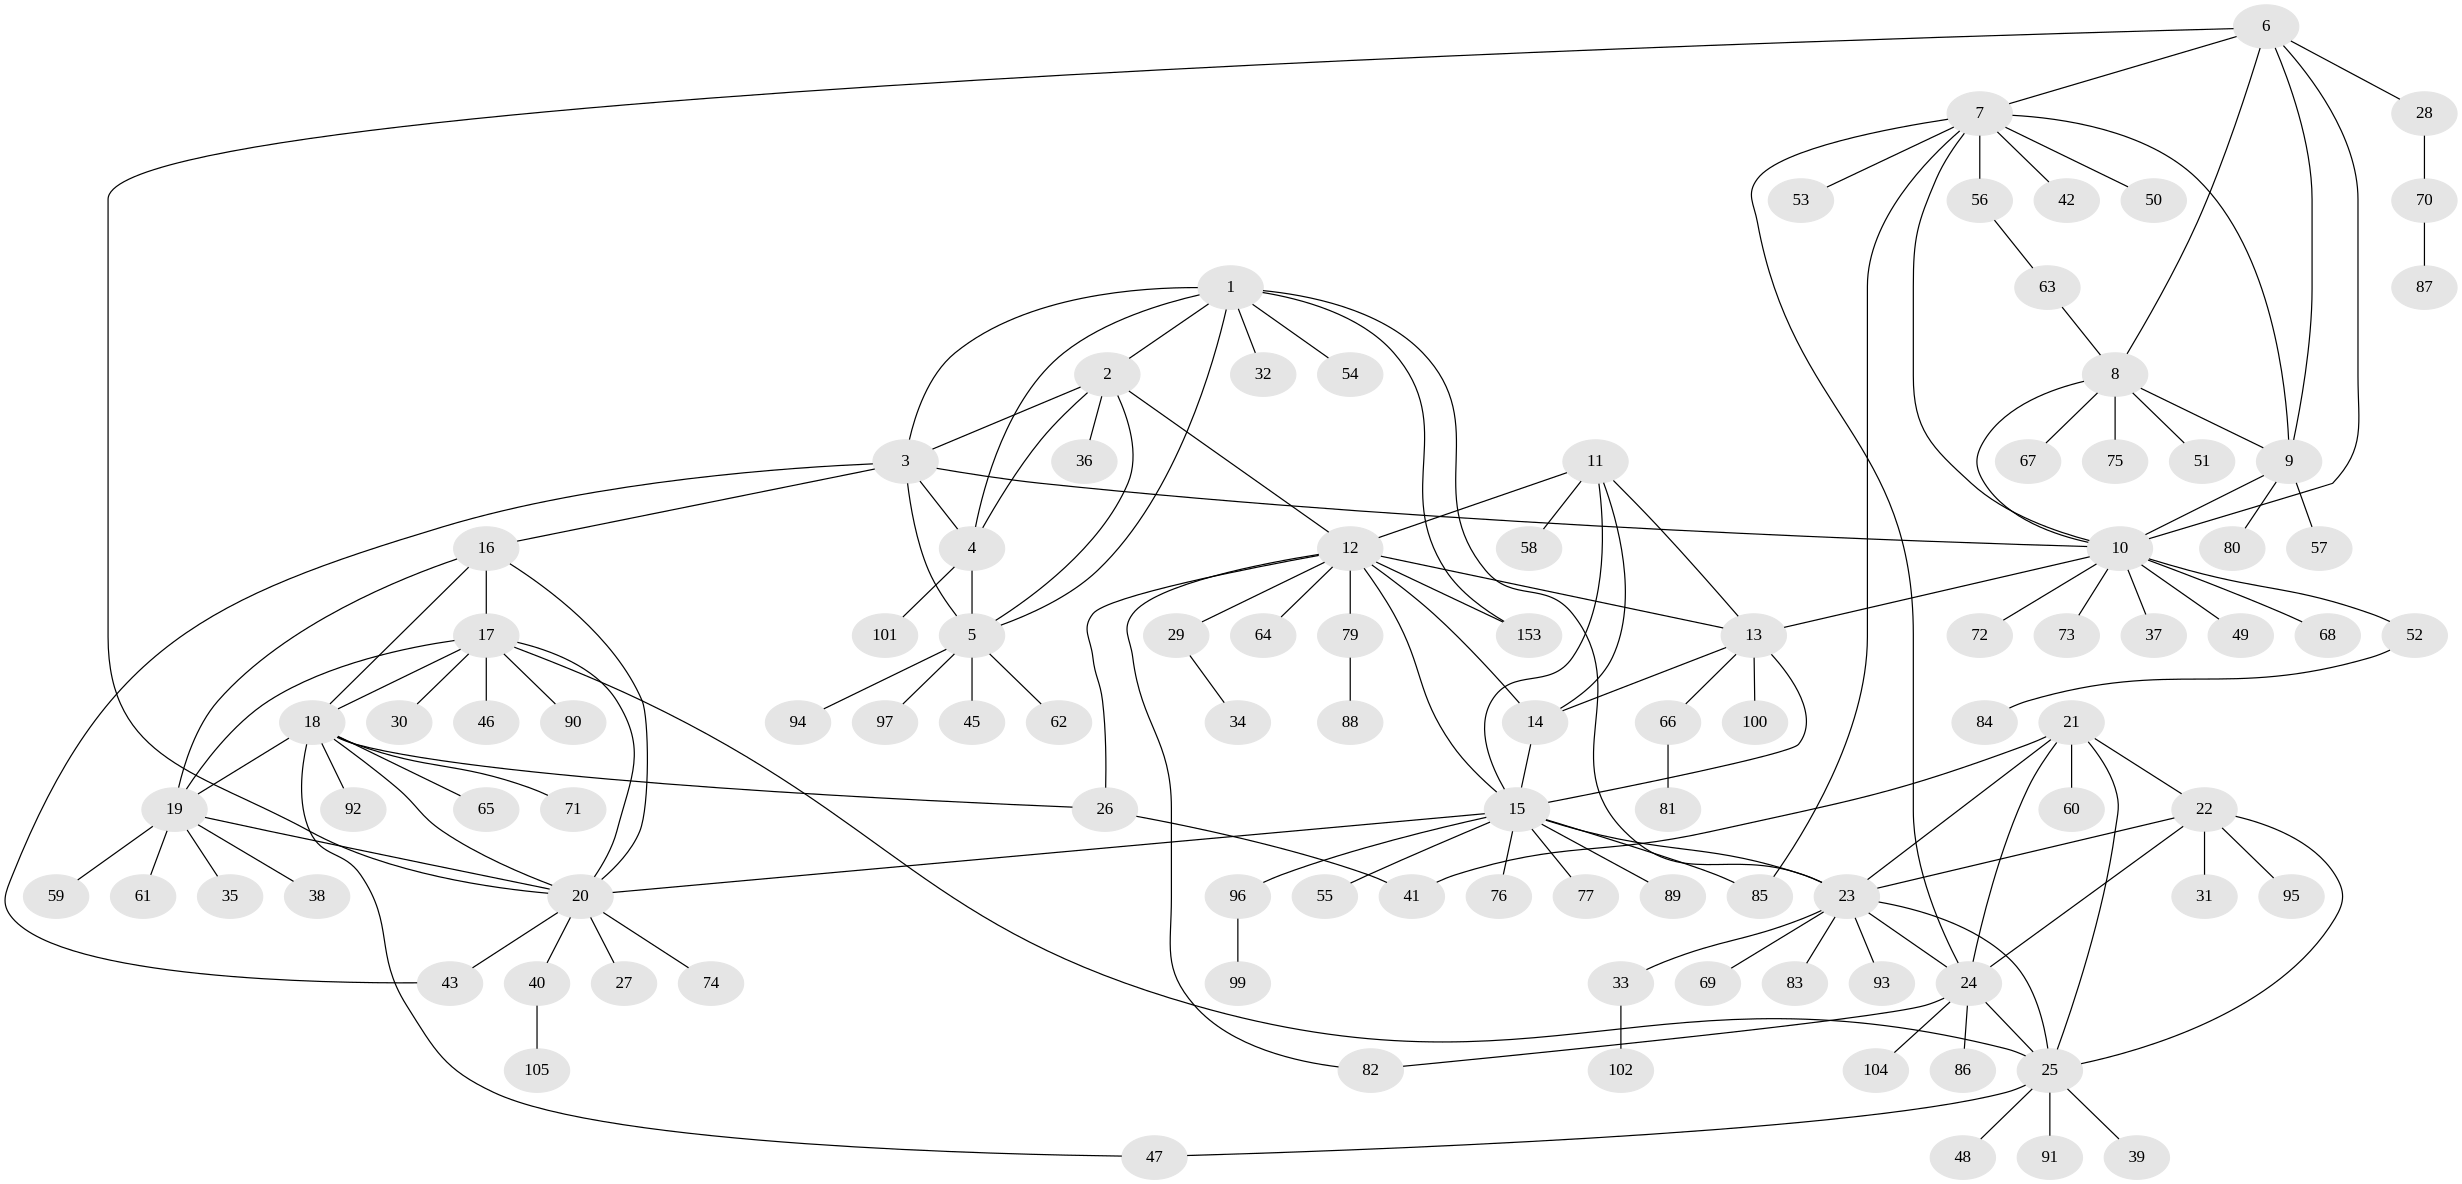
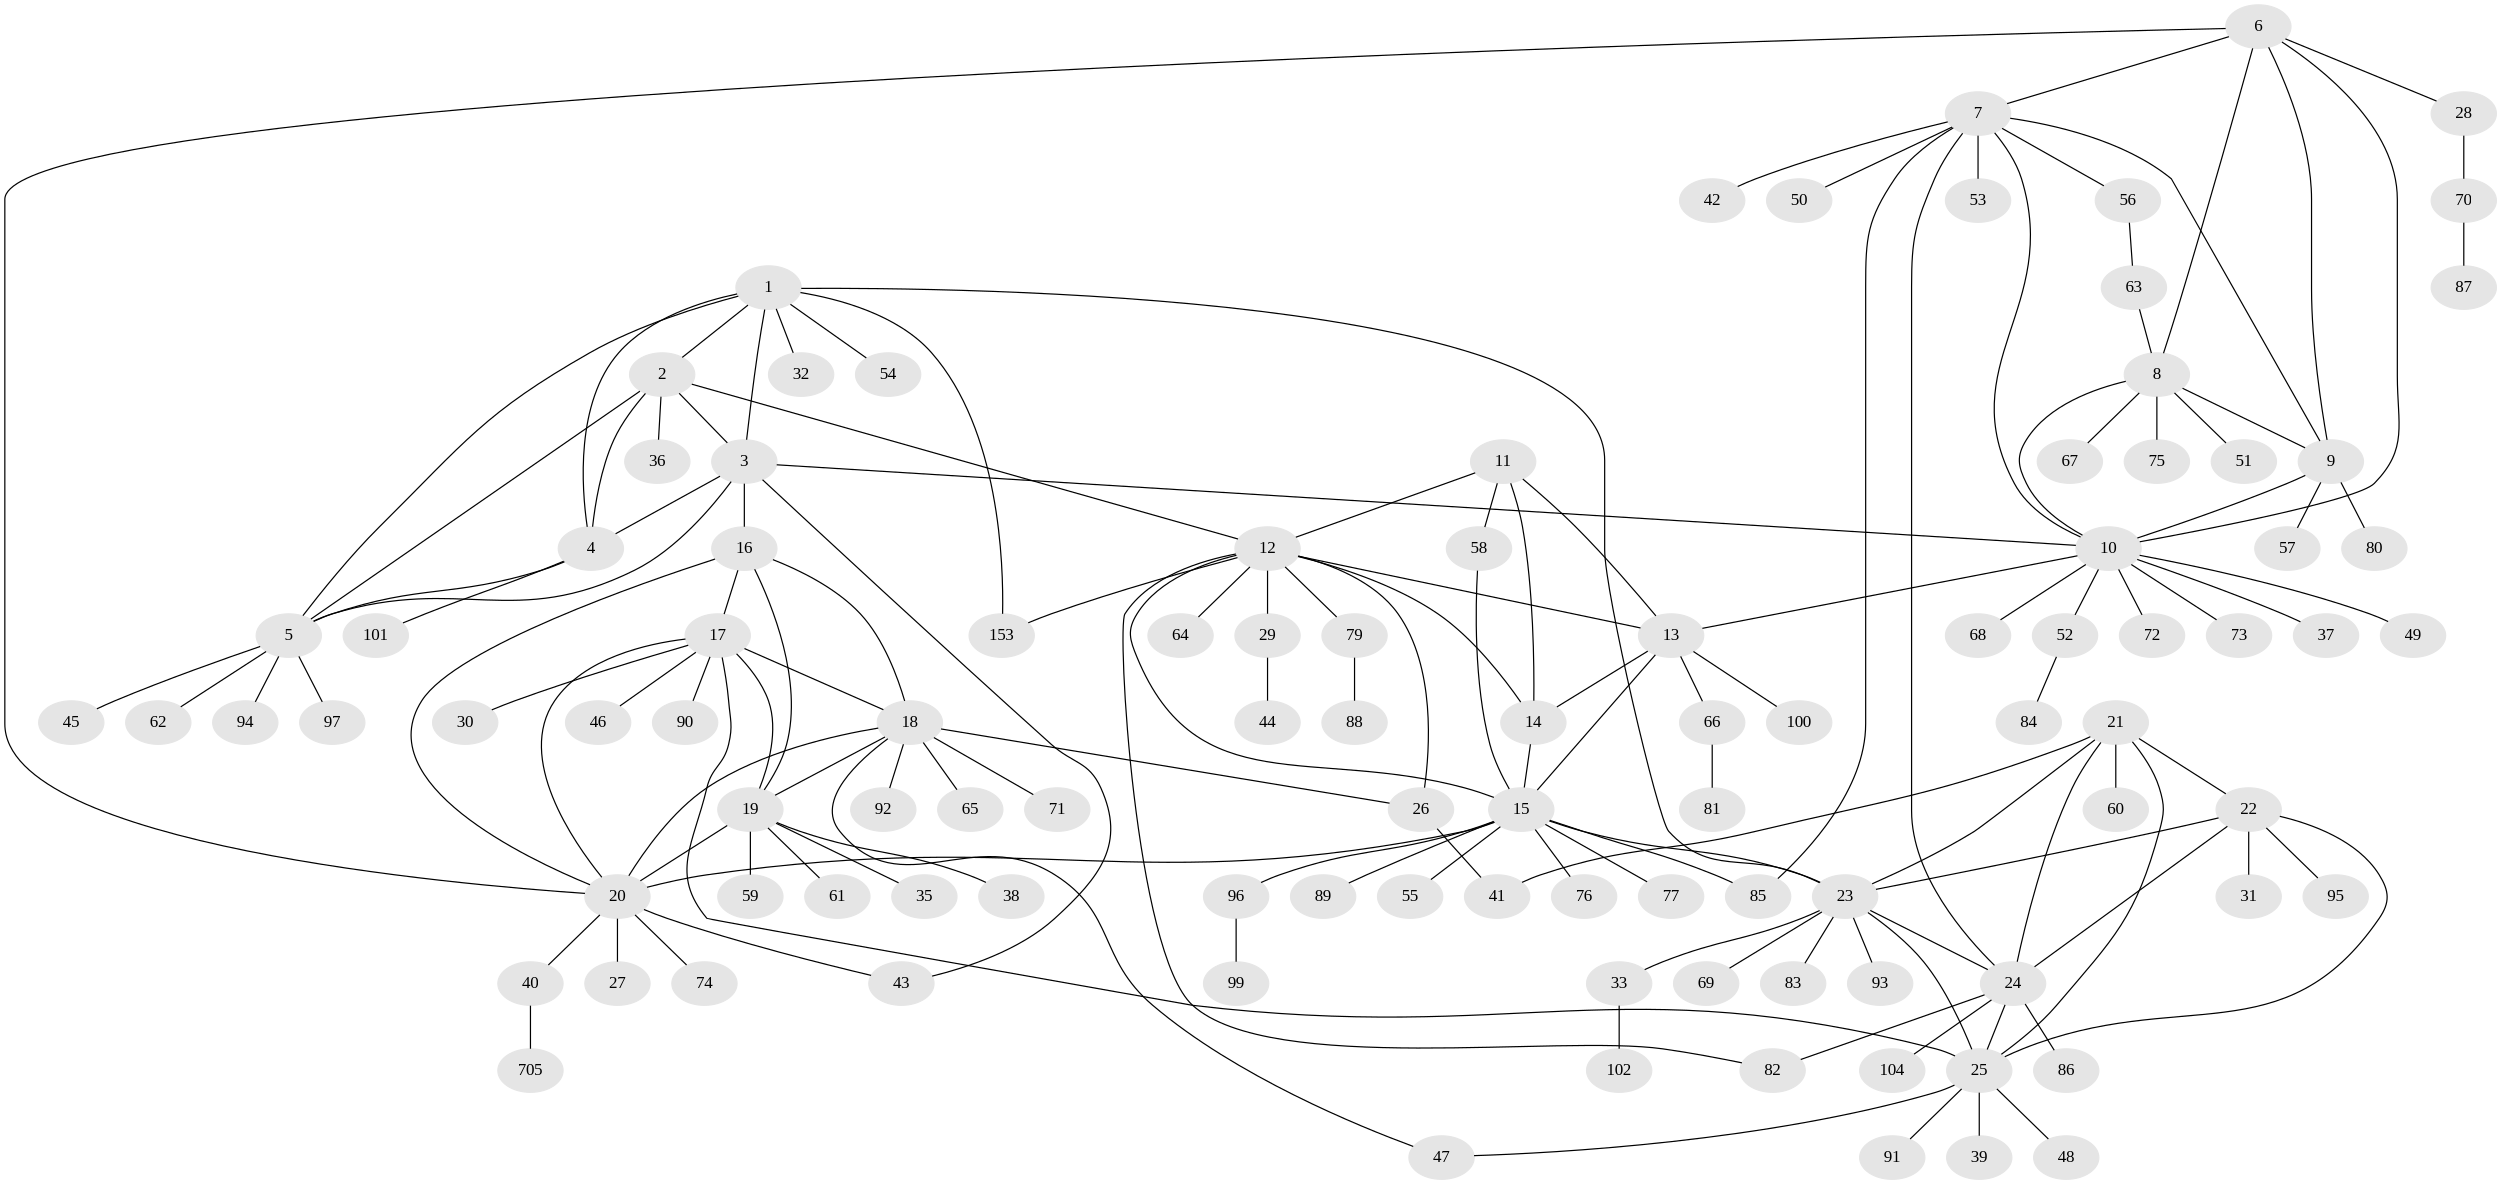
(1569, 661) -> (1479, 682)
(1238, 723) -> (1268, 723)
(537, 1071) -> (530, 1071)
